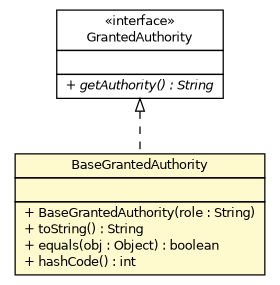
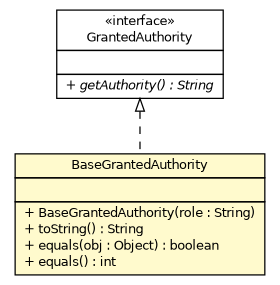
(80, 262) -> (70, 262)
